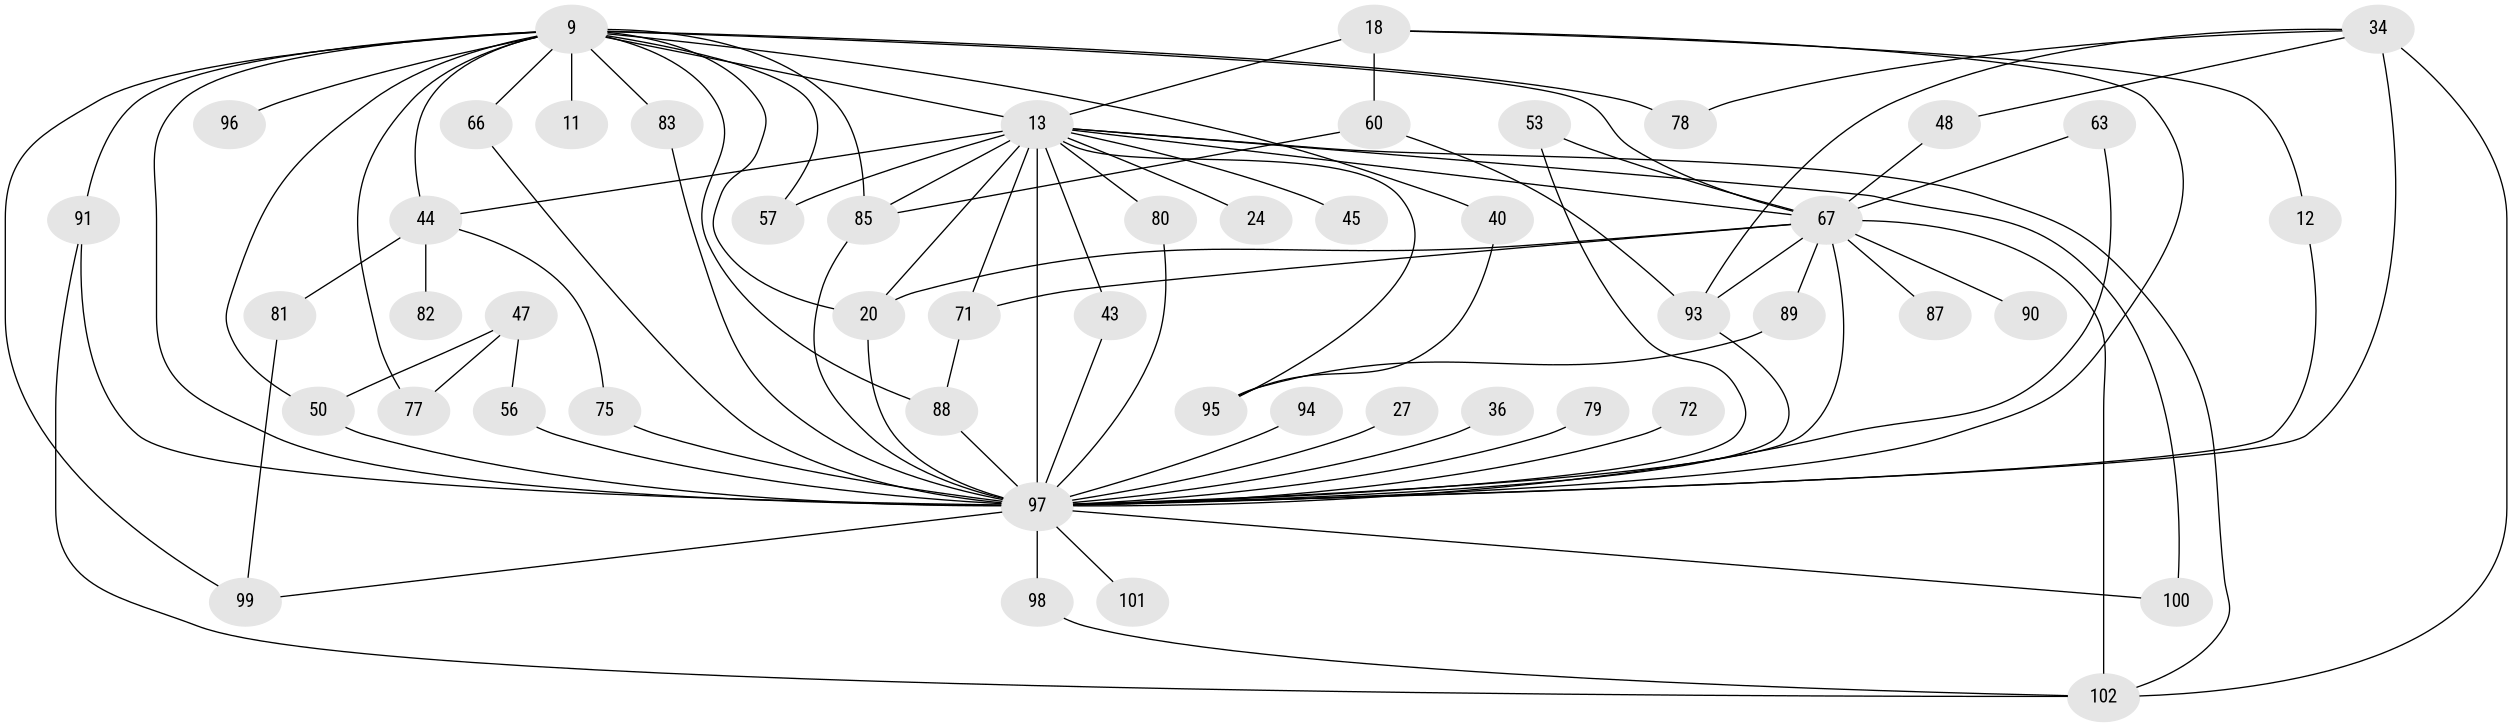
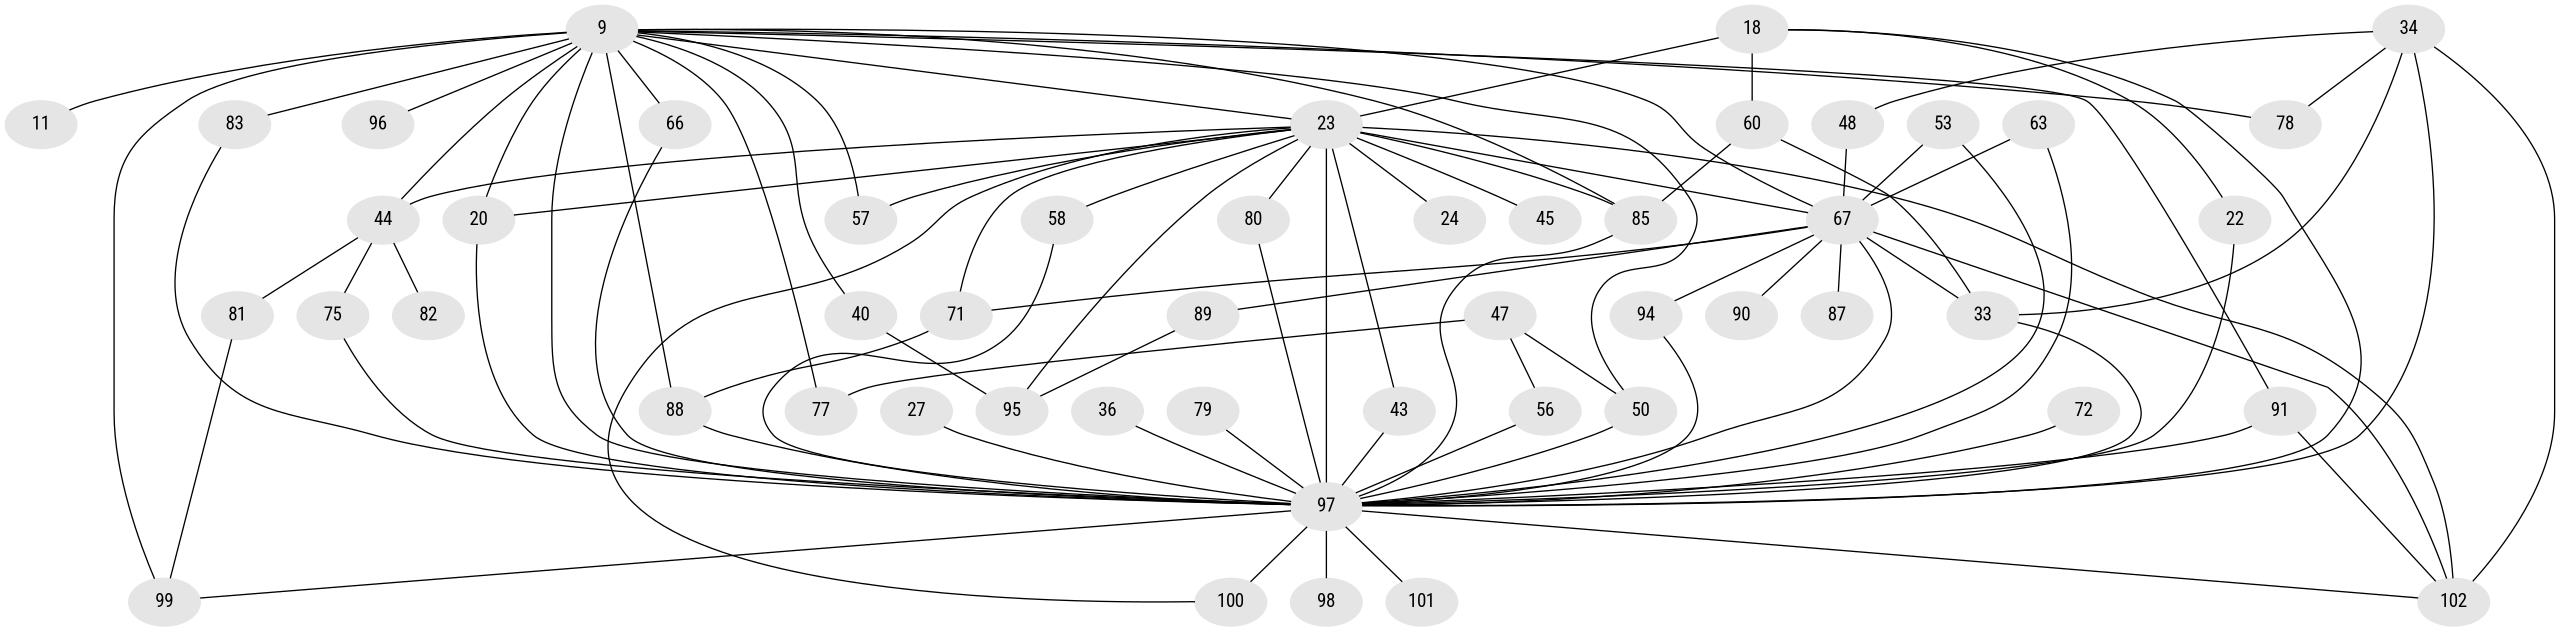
(1037, 125) -> (1326, 125)
none -> (1057, 220)
(2305, 220) -> (2235, 220)
(1341, 250) -> (1744, 268)
(1694, 316) -> (1983, 316)
(1564, 677) -> (1890, 554)
